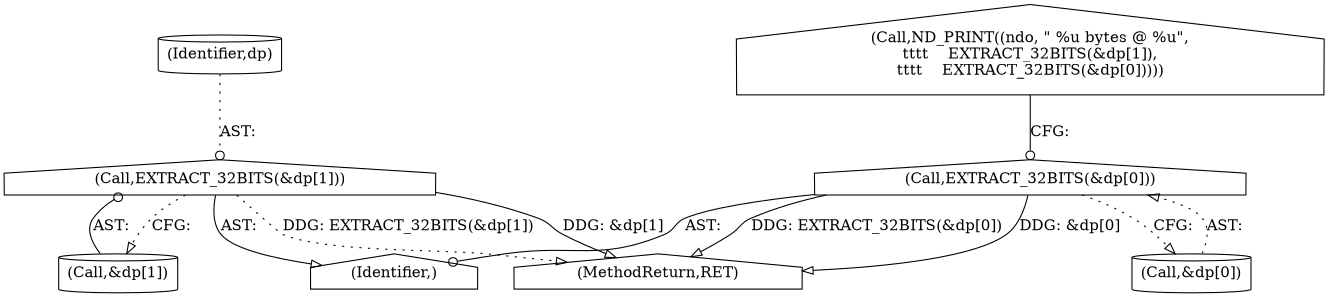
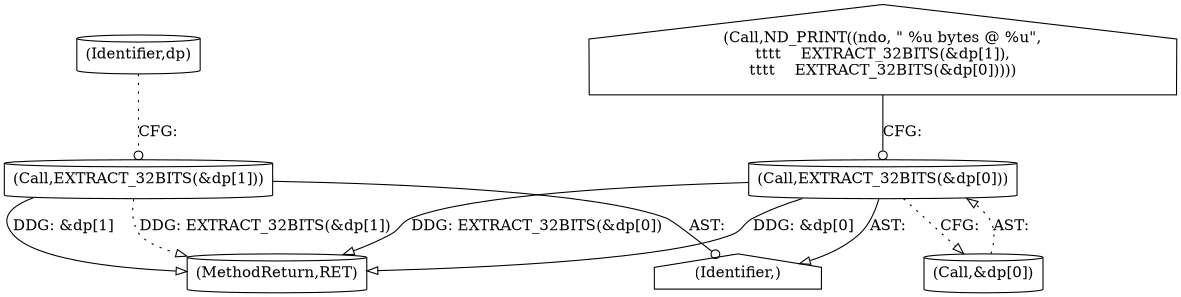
(240, 132) -> (161, 132)
(220, 179) -> (138, 179)
(1030, 179) -> (883, 179)
(640, 243) -> (853, 239)
(245, 249) -> (499, 191)
(118, 273) -> none
(658, 273) -> (277, 273)
